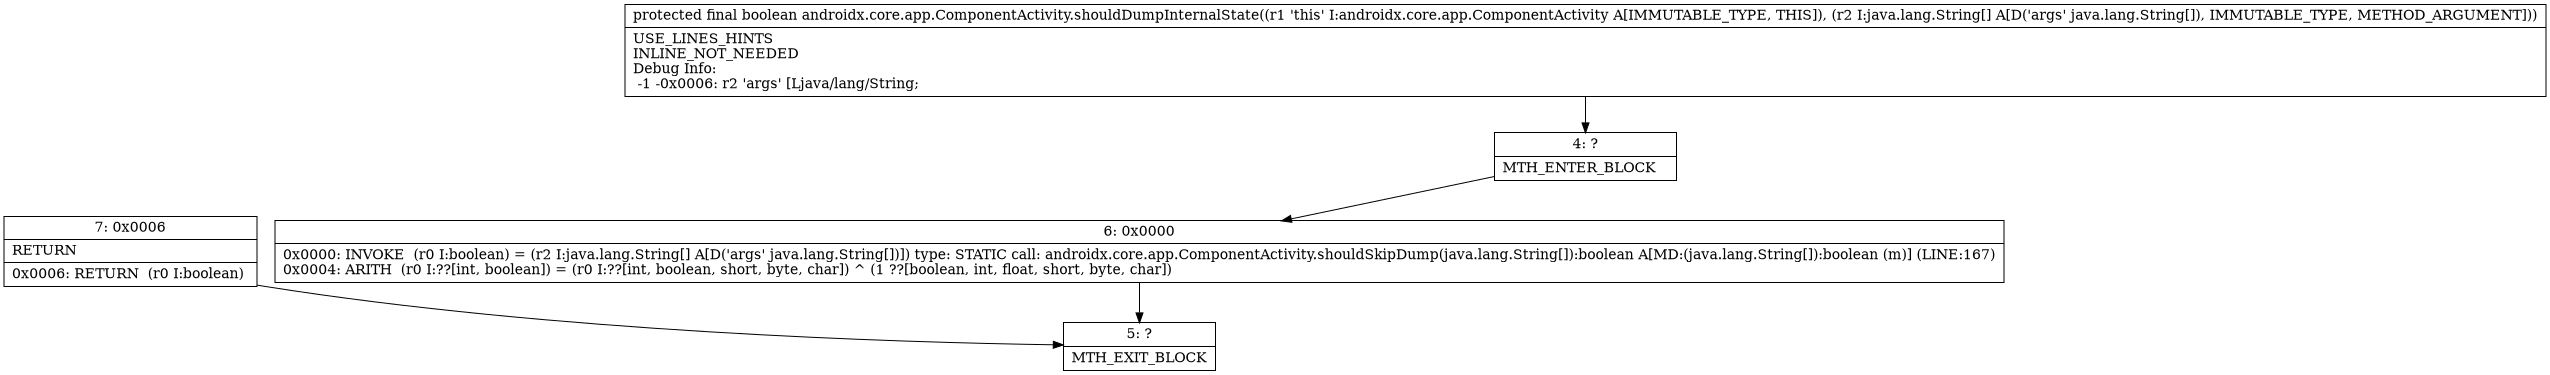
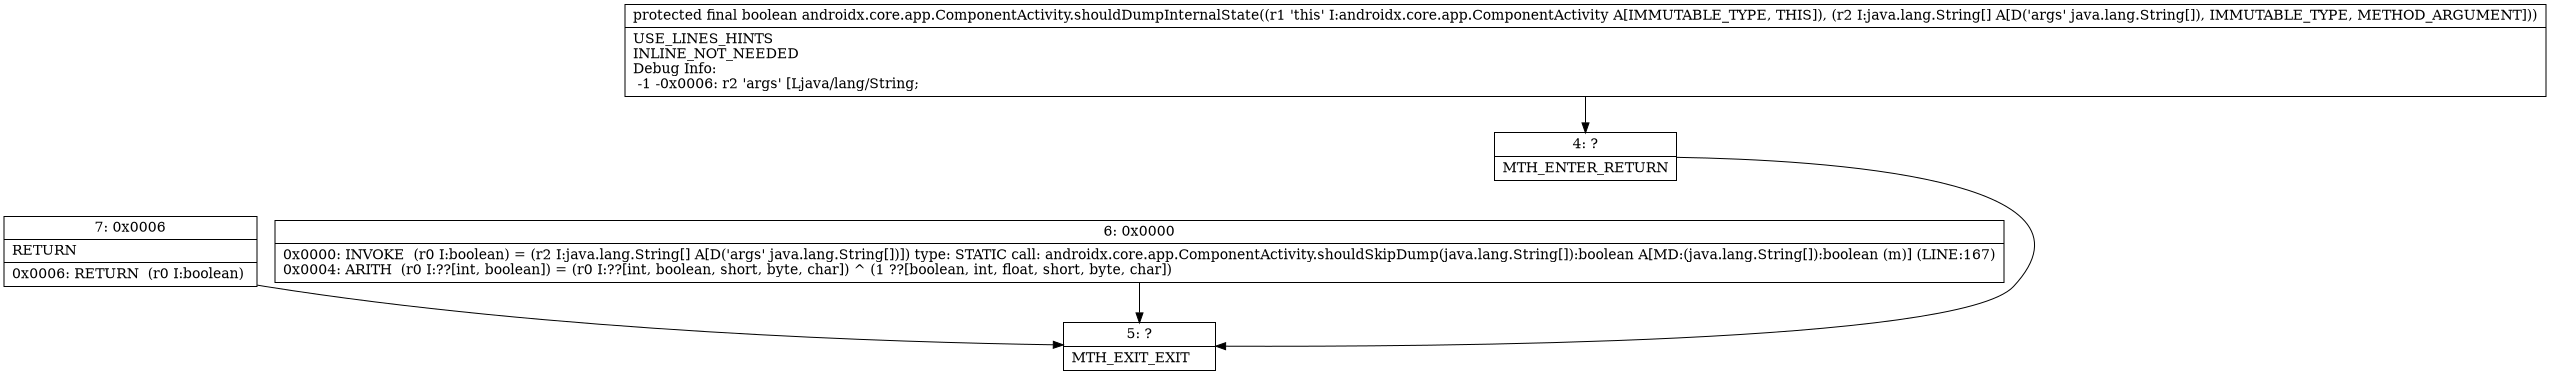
(1580, 168) -> (1586, 168)
(1393, 198) -> (1838, 326)
(1140, 358) -> (1130, 358)
